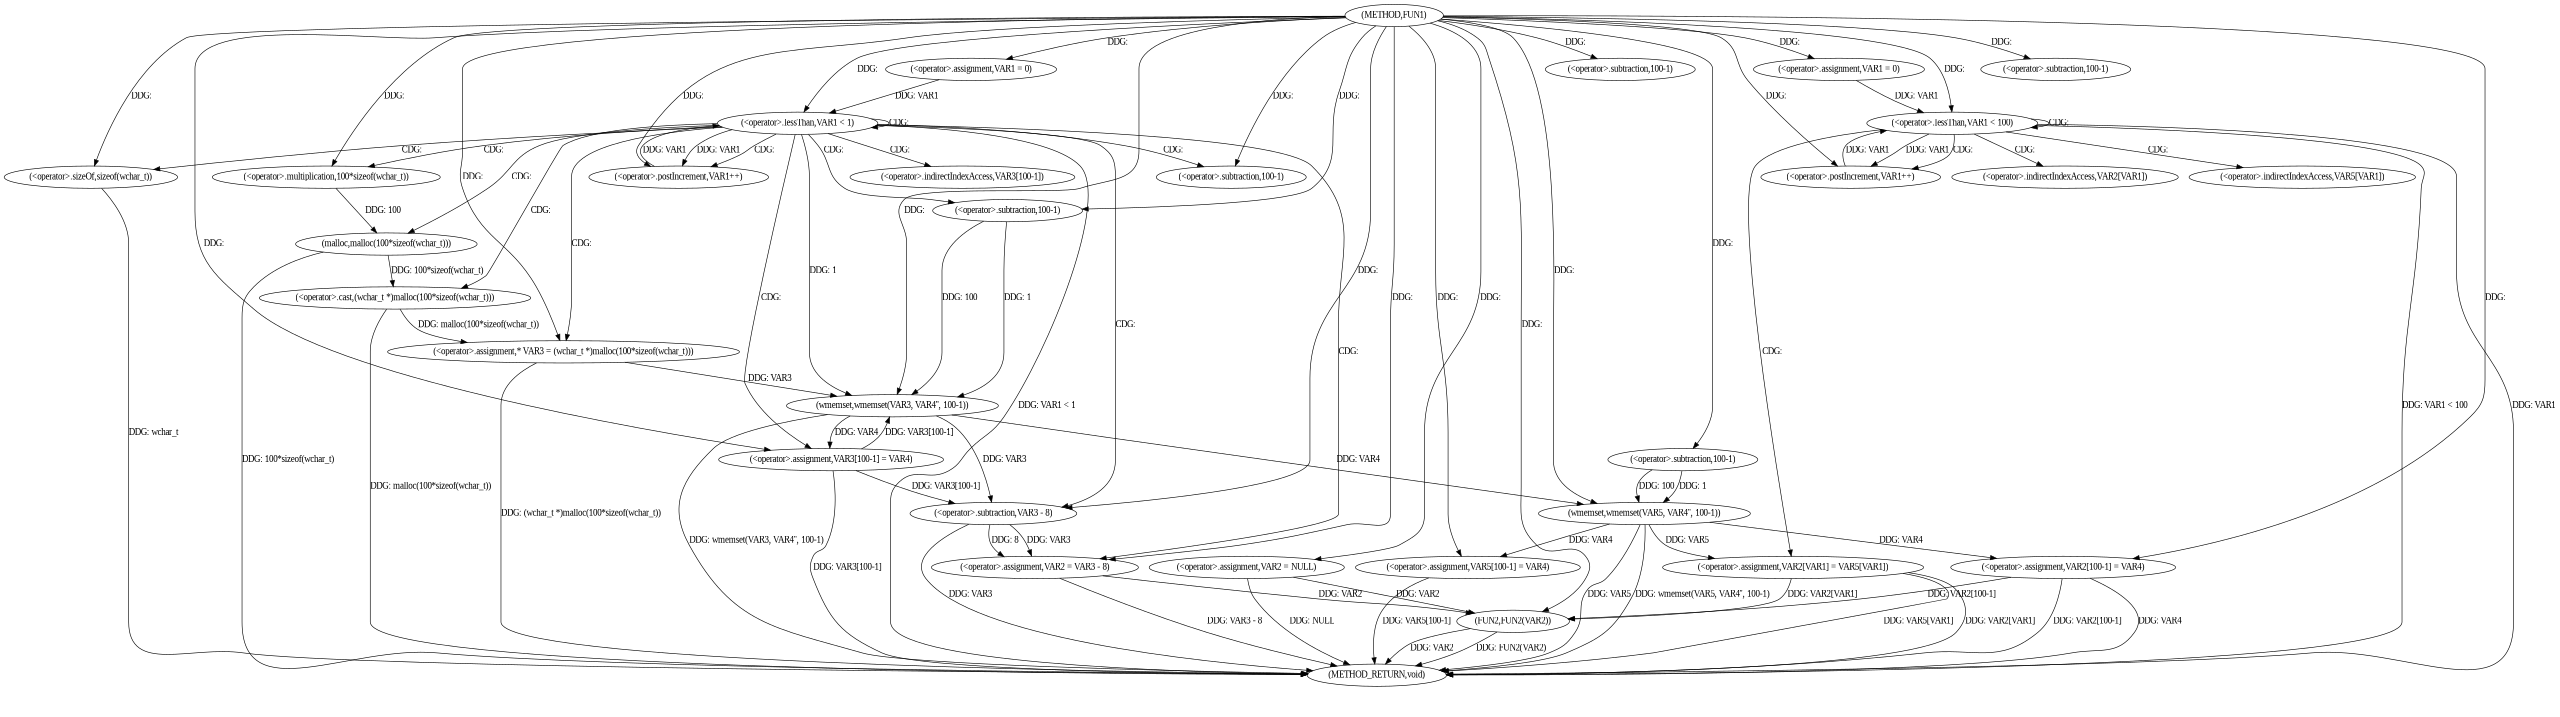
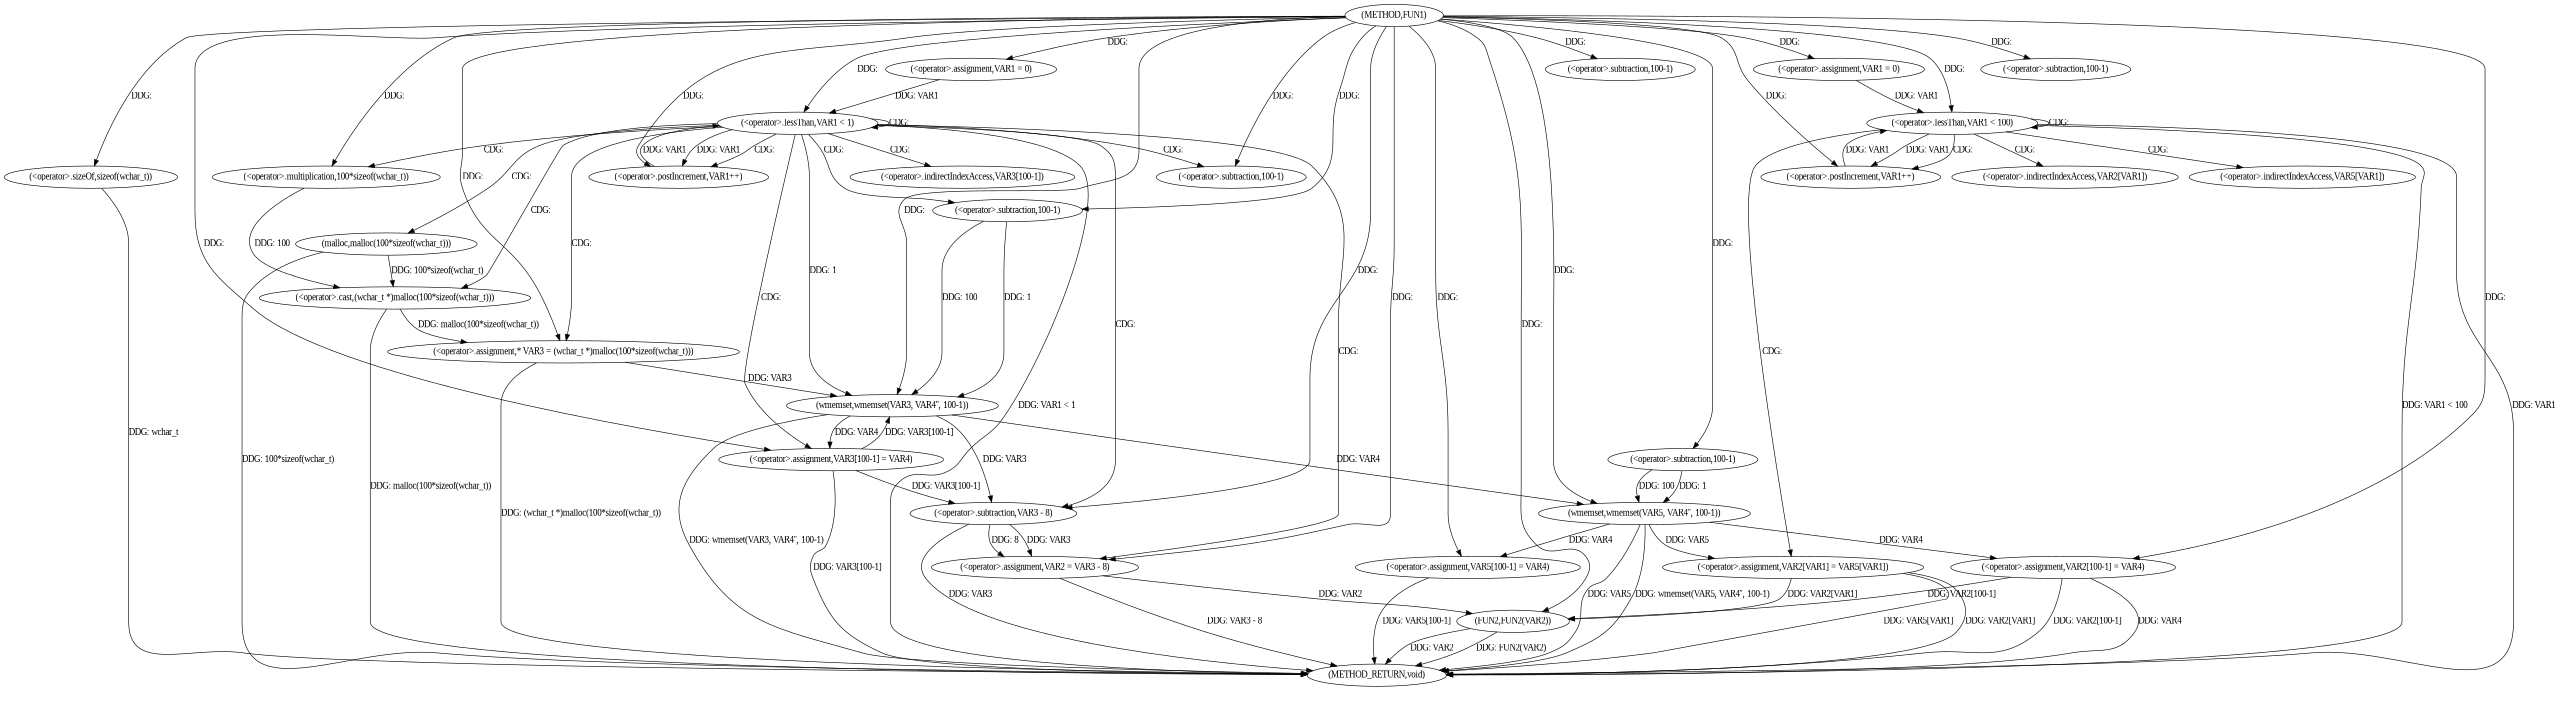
(441, 143) -> none
(354, 208) -> (253, 252)
(1247, 567) -> none
